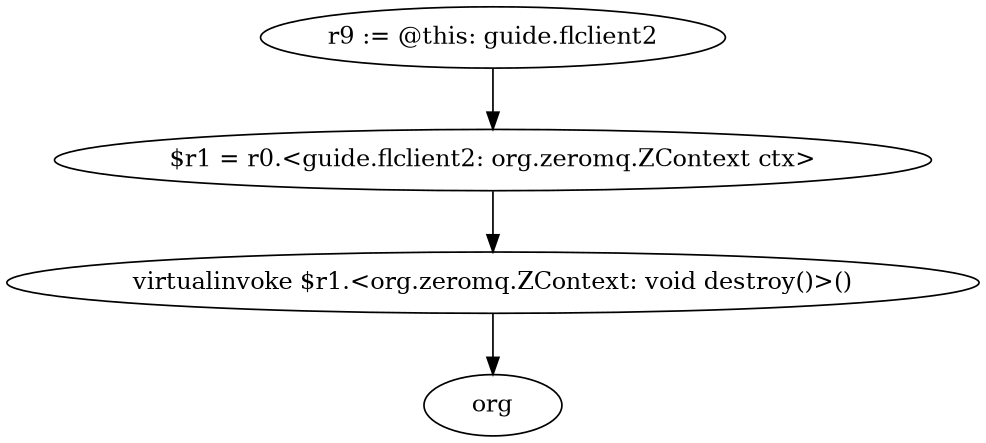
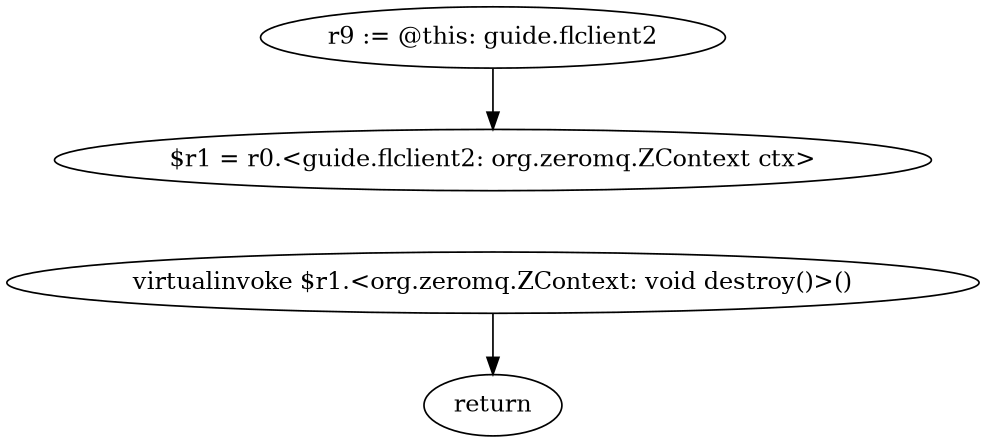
(493, 213) -> none
(493, 405) -> (493, 405)
